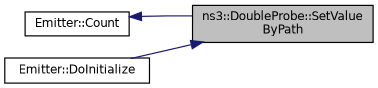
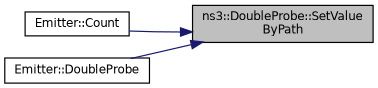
(167, 16) -> (155, 32)
(77, 71) -> (77, 71)
